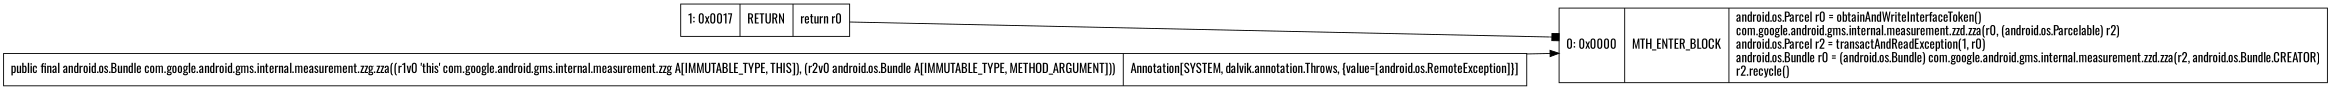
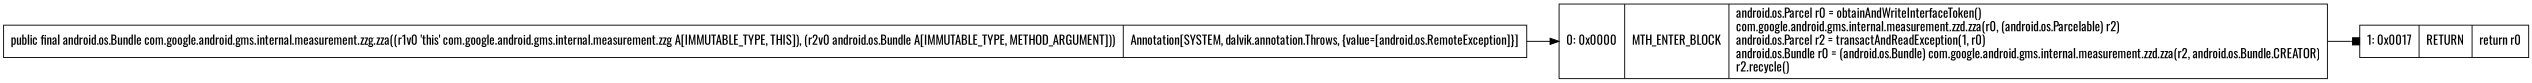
(1200, 29) -> (2339, 41)
